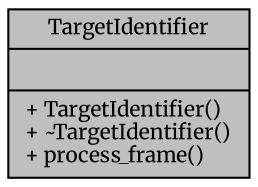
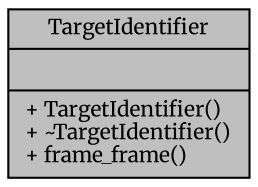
(115, 156) -> (107, 156)
